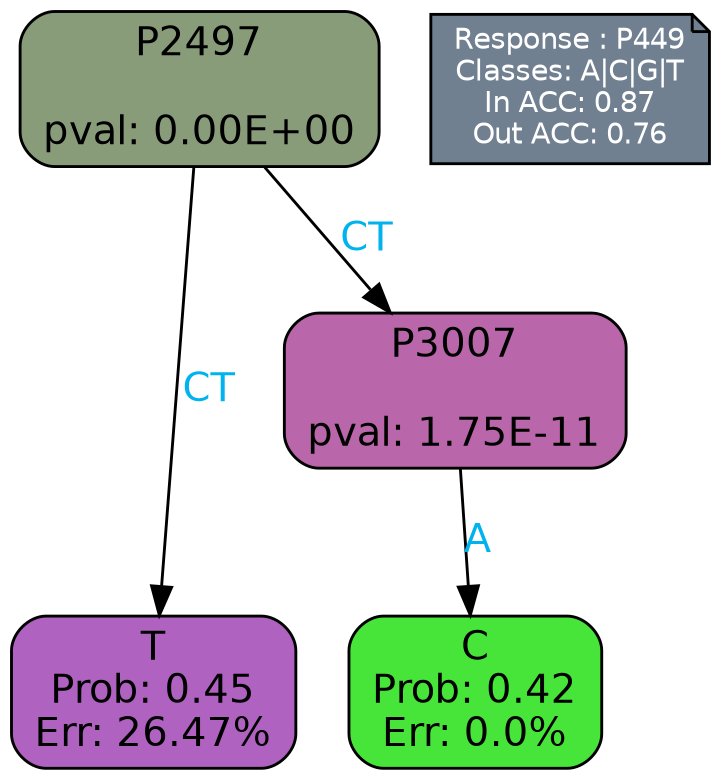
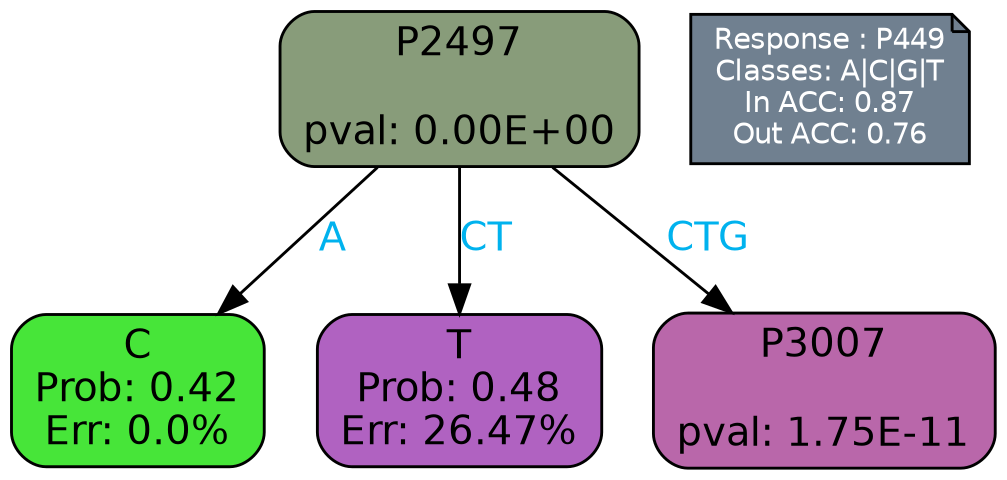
(368, 240) -> (708, 240)
(464, 527) -> (309, 231)
(154, 692) -> (460, 391)
